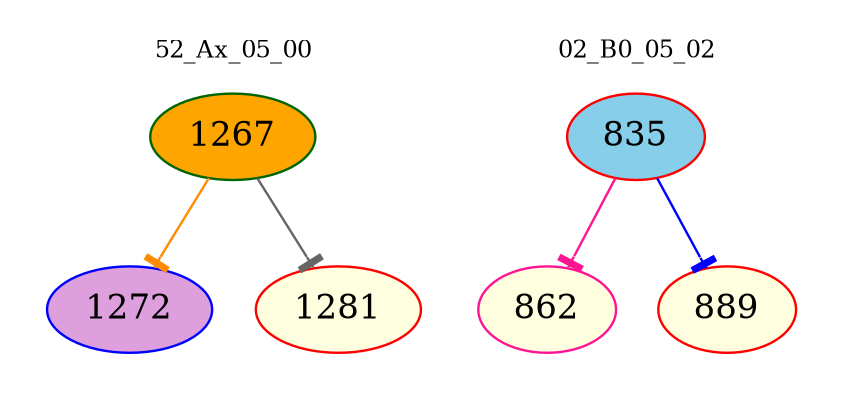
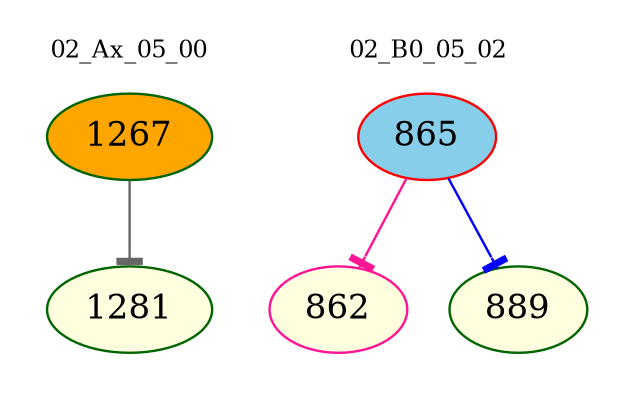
(234, 52) -> (130, 52)
(636, 137) -> (427, 137)
(130, 310) -> none
(338, 310) -> (130, 310)
(727, 310) -> (518, 310)
